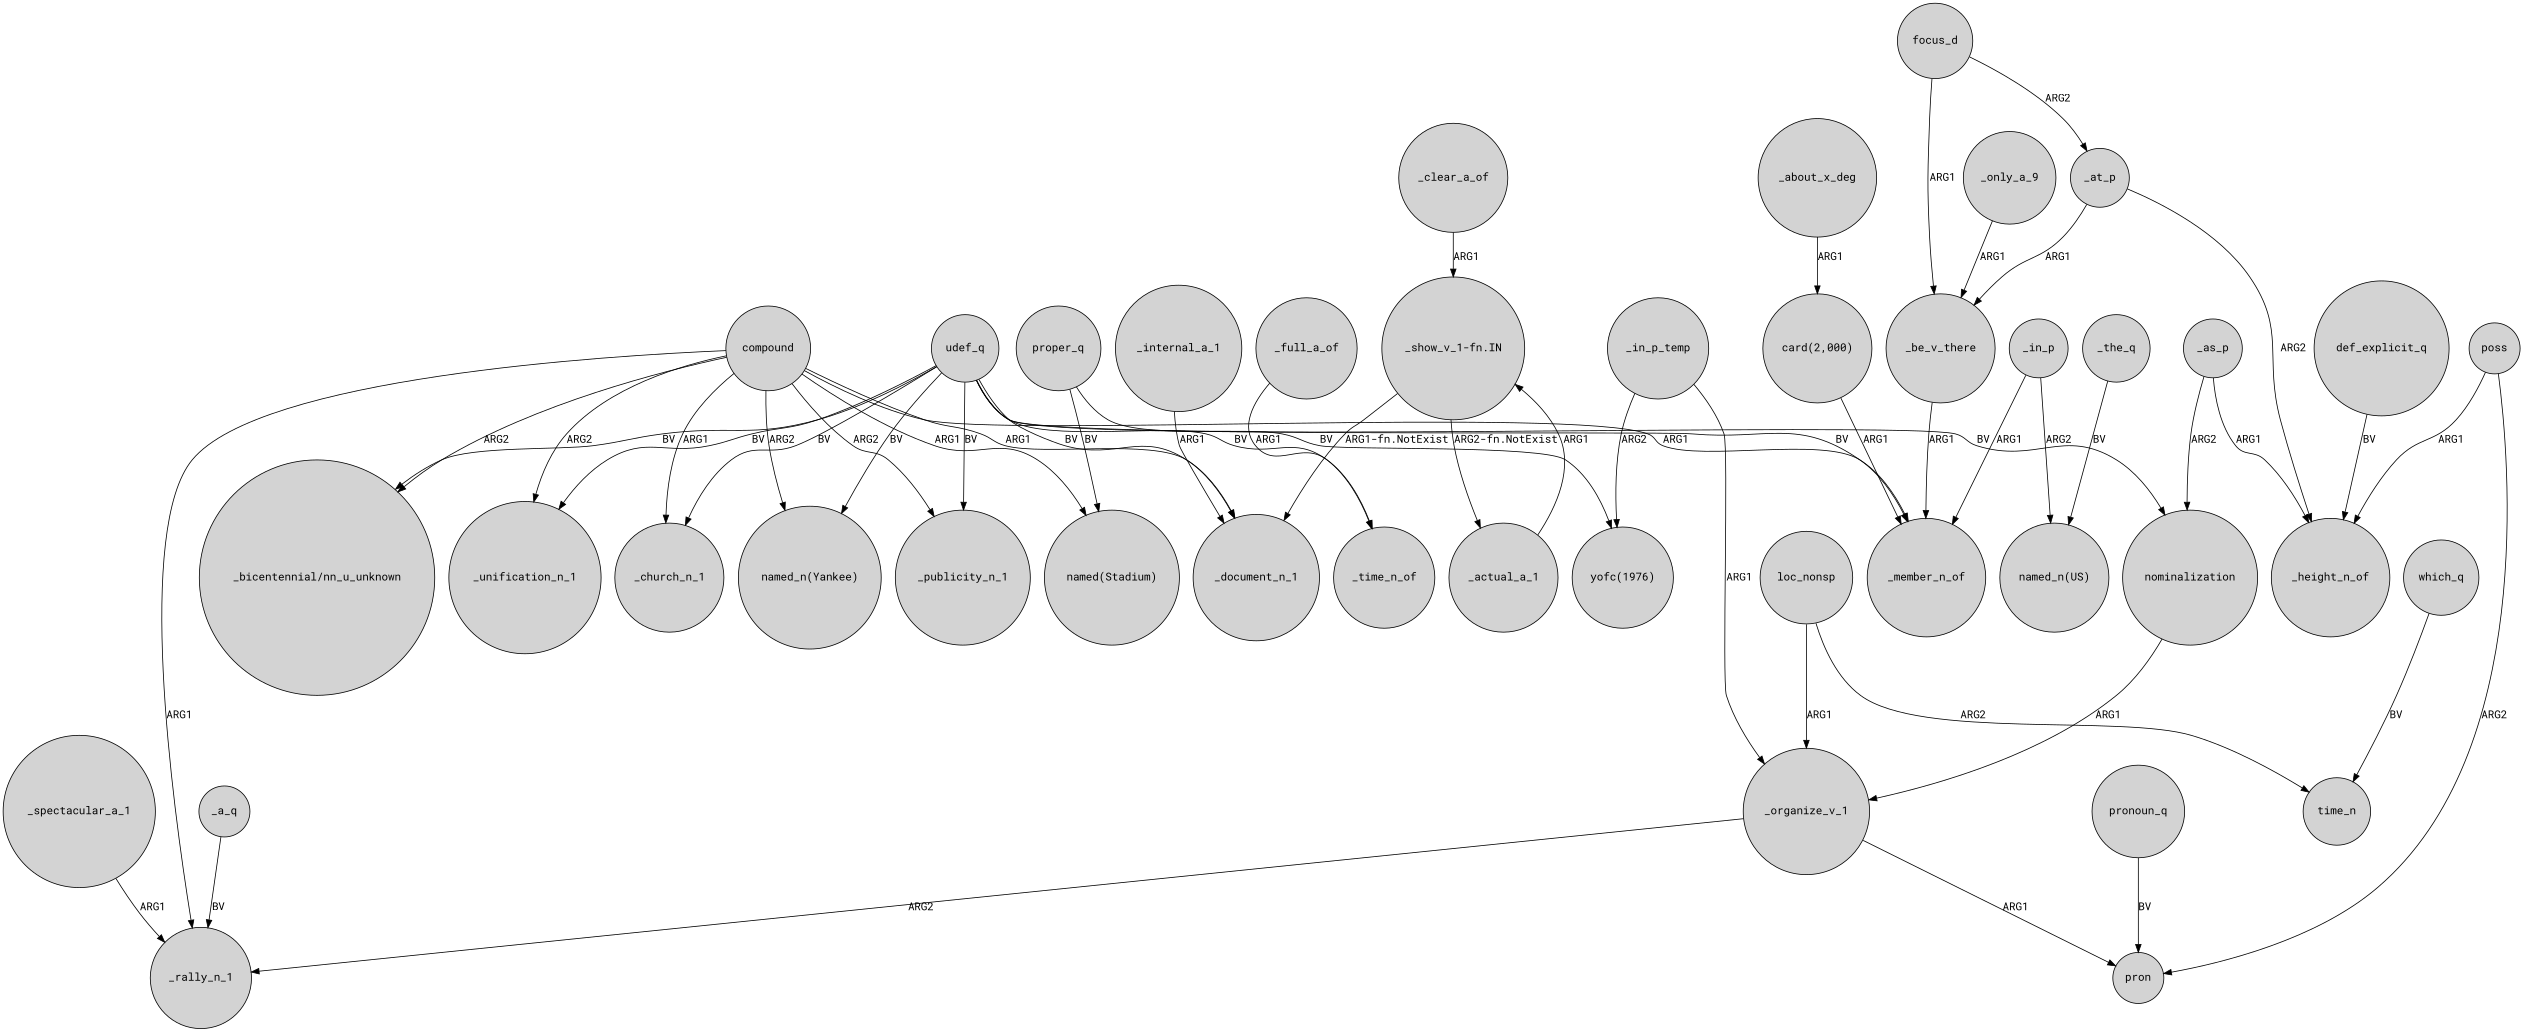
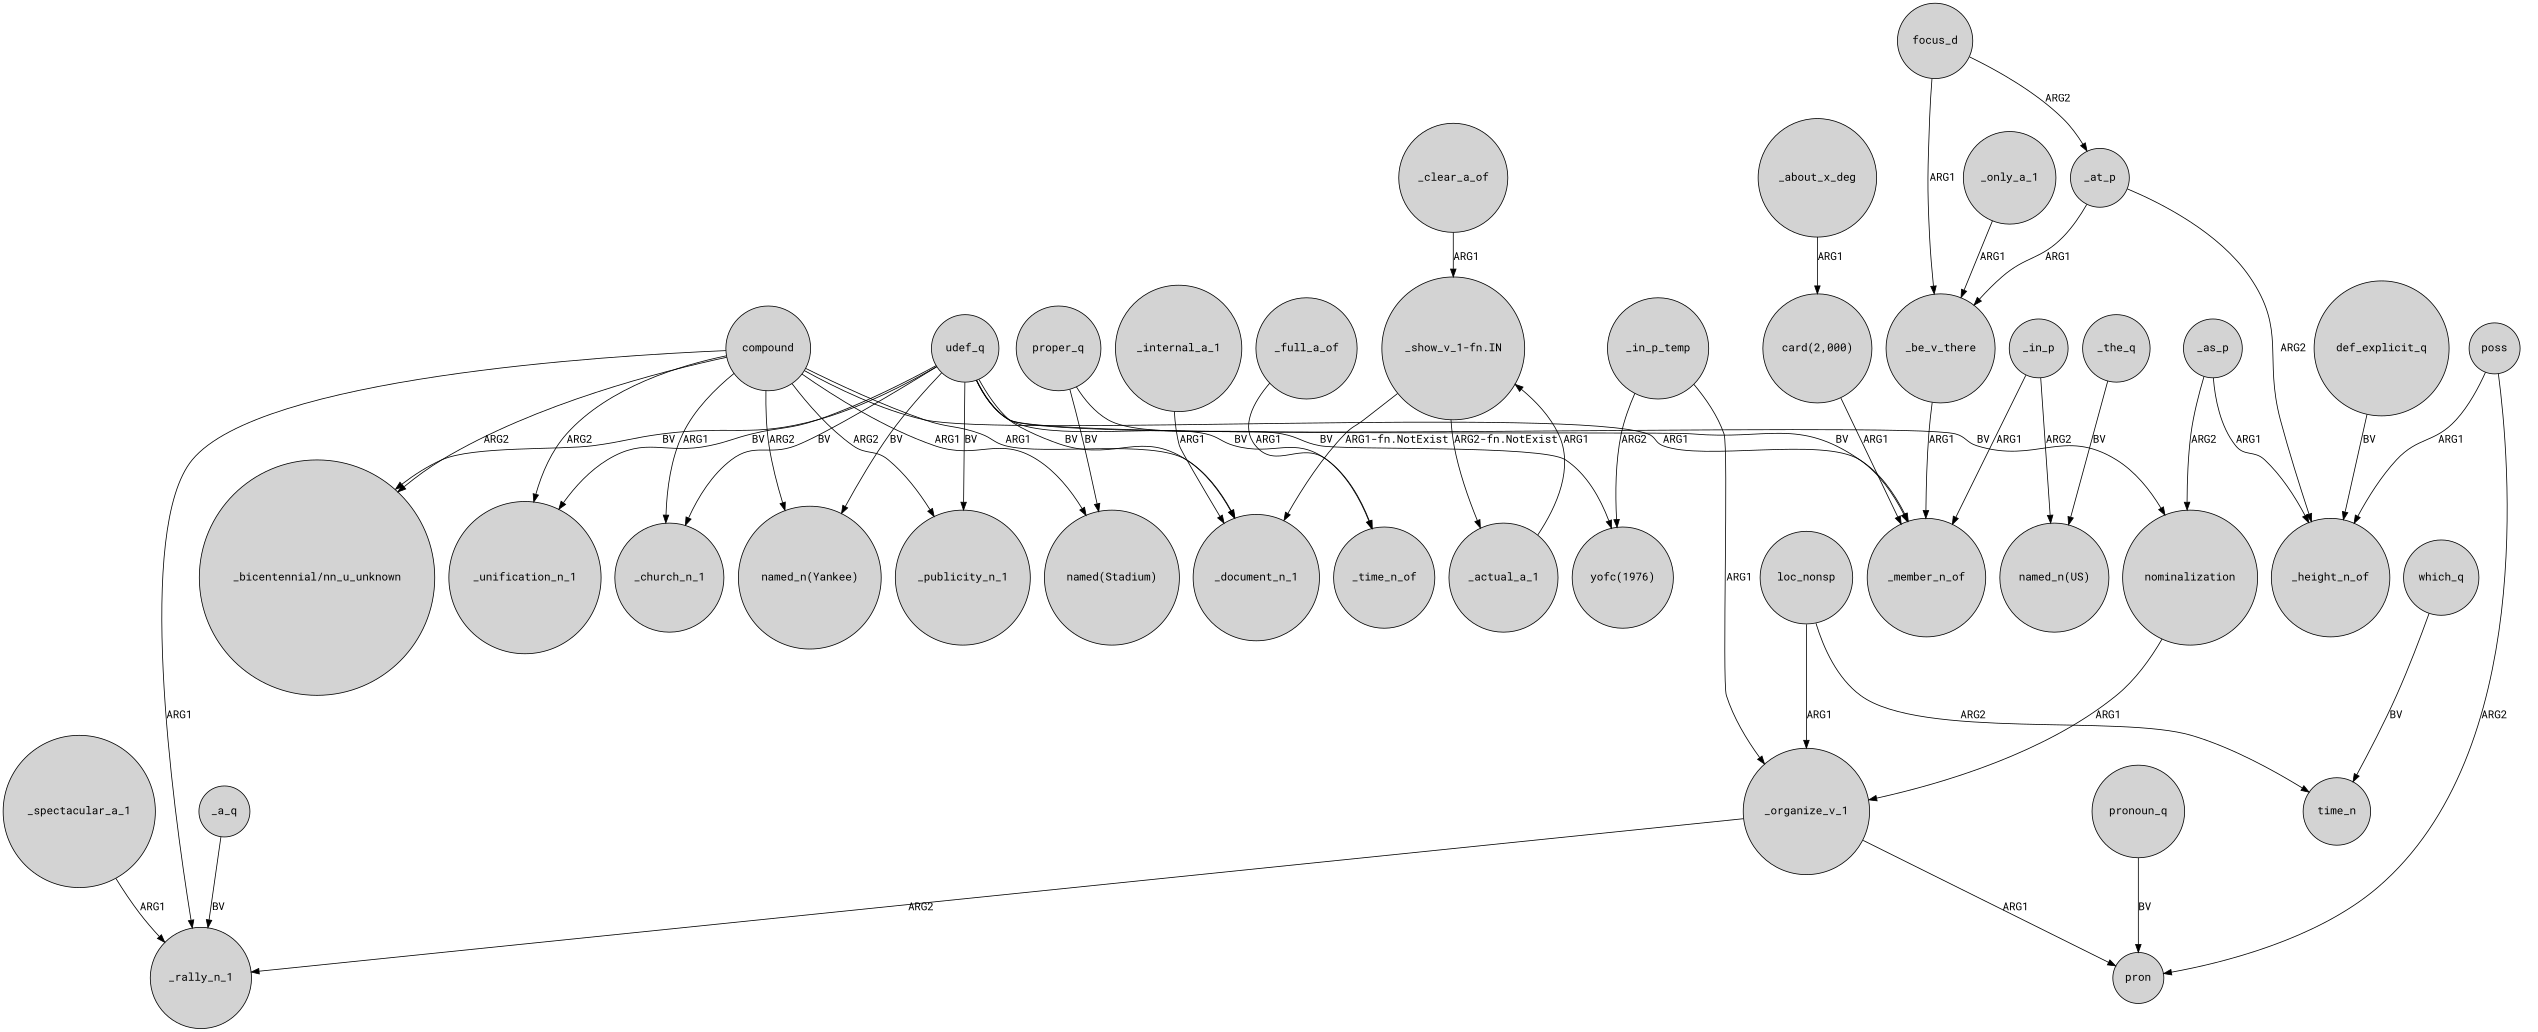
(2010, 178) -> (2010, 178)
